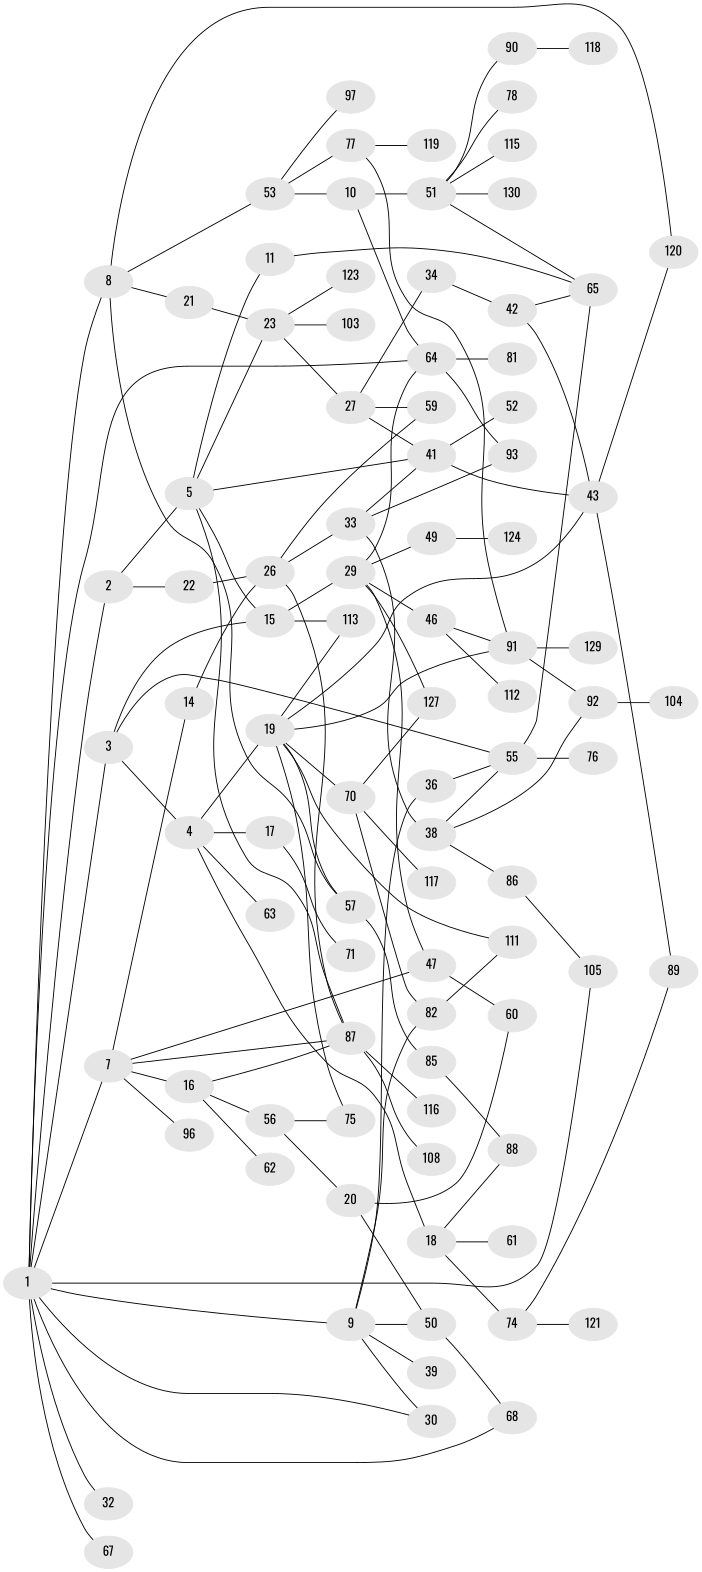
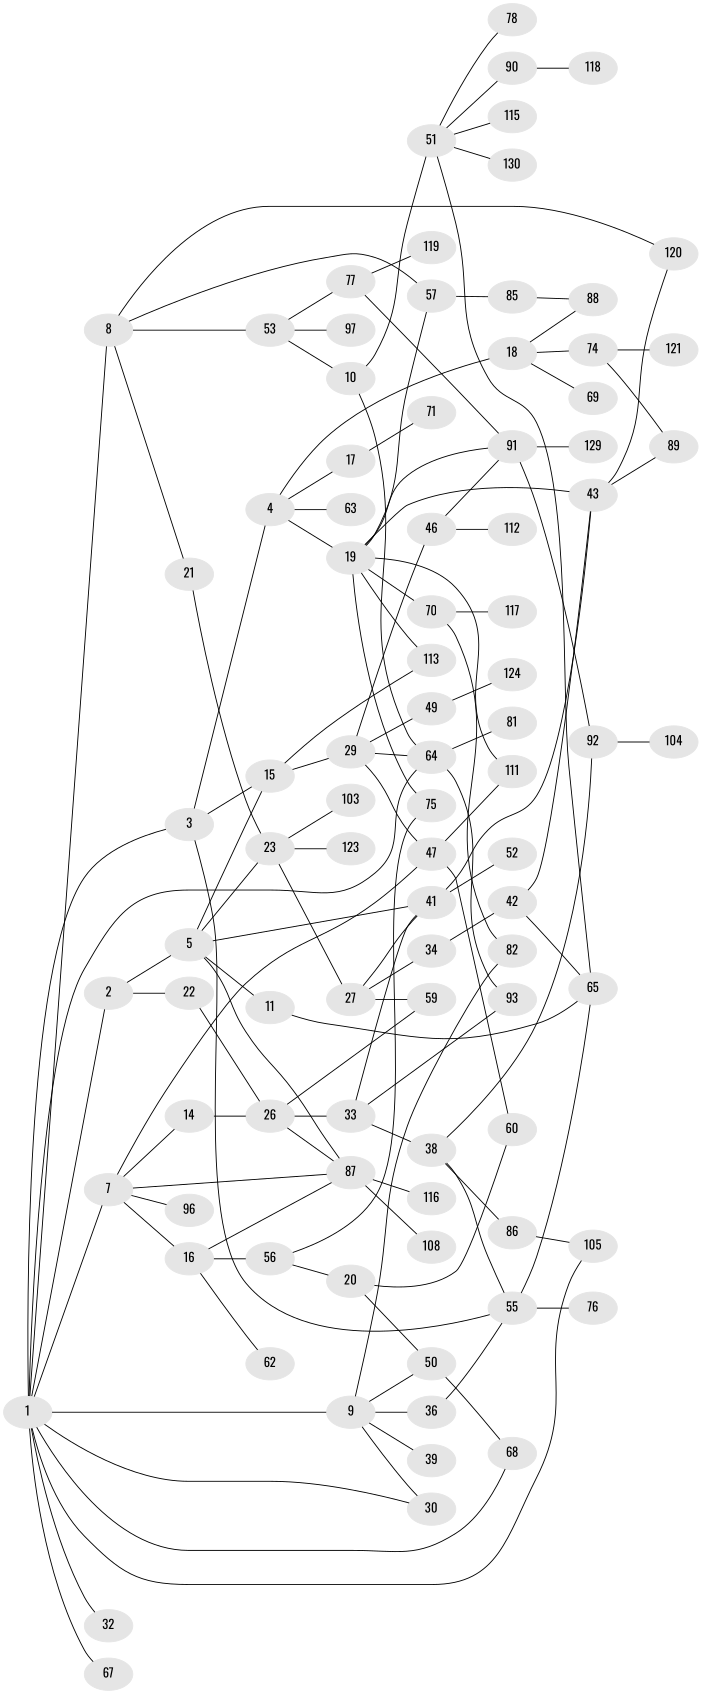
(432, 704) -> none
(472, 978) -> (475, 810)
(512, 1242) -> (593, 398)
